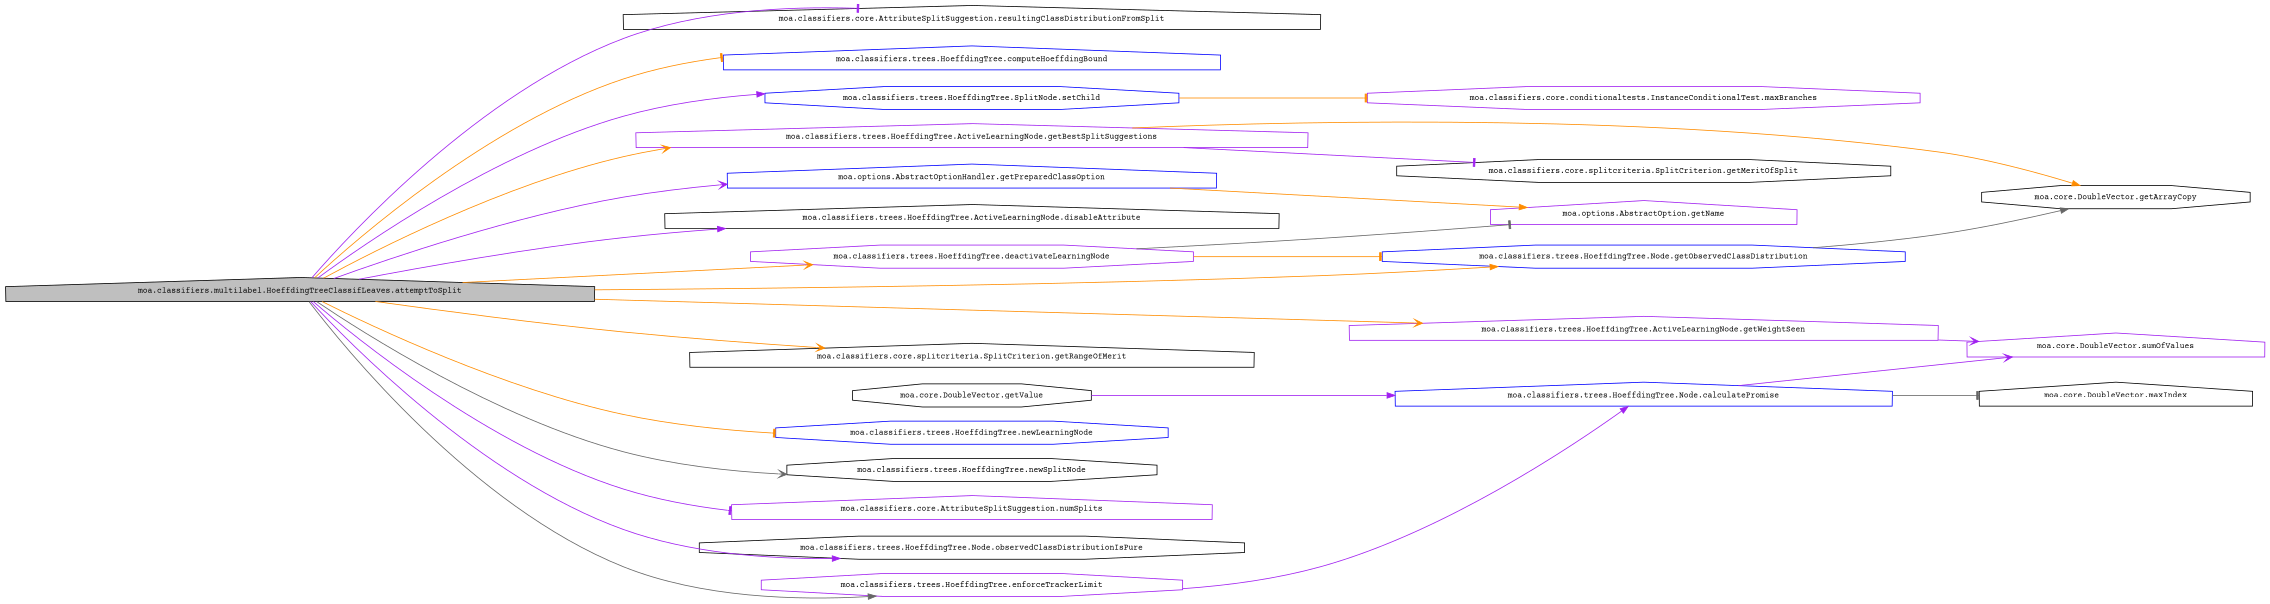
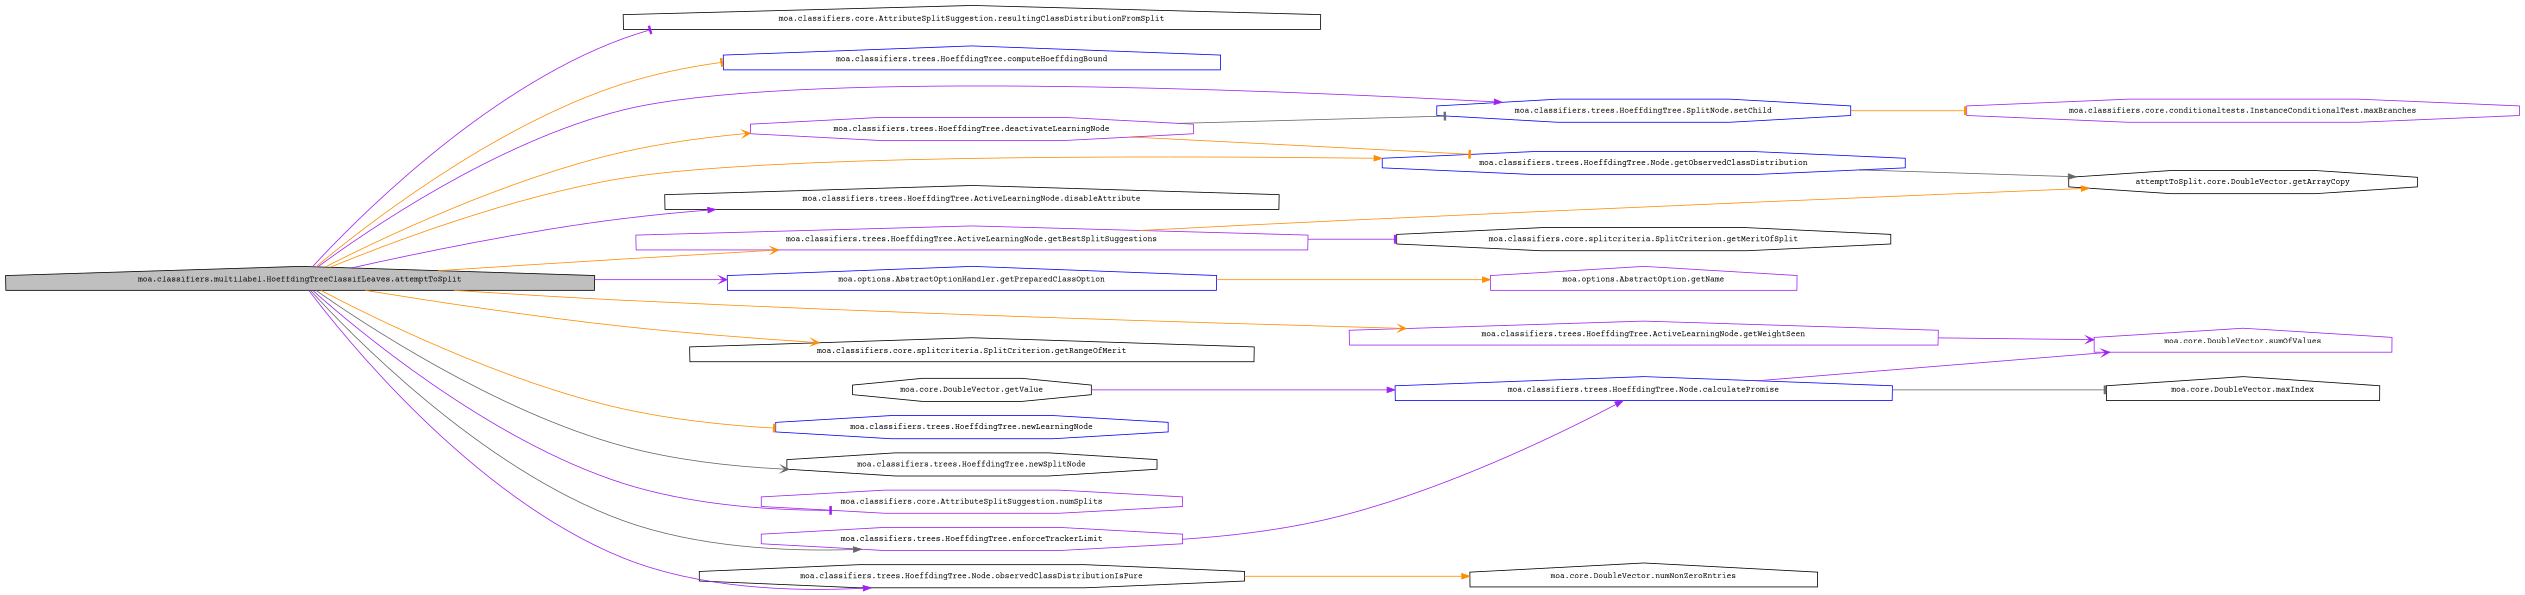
(2116, 197) -> (2243, 182)
(1322, 238) -> (1310, 120)
(972, 509) -> (972, 502)
none -> (1644, 576)
